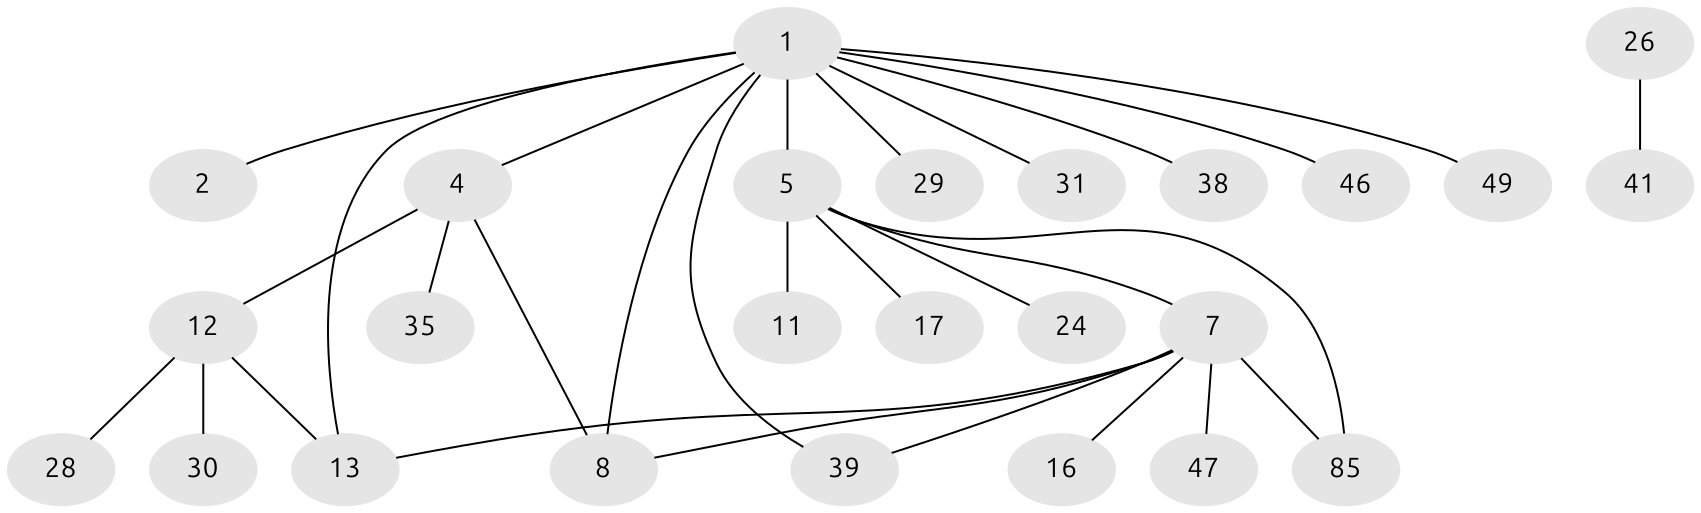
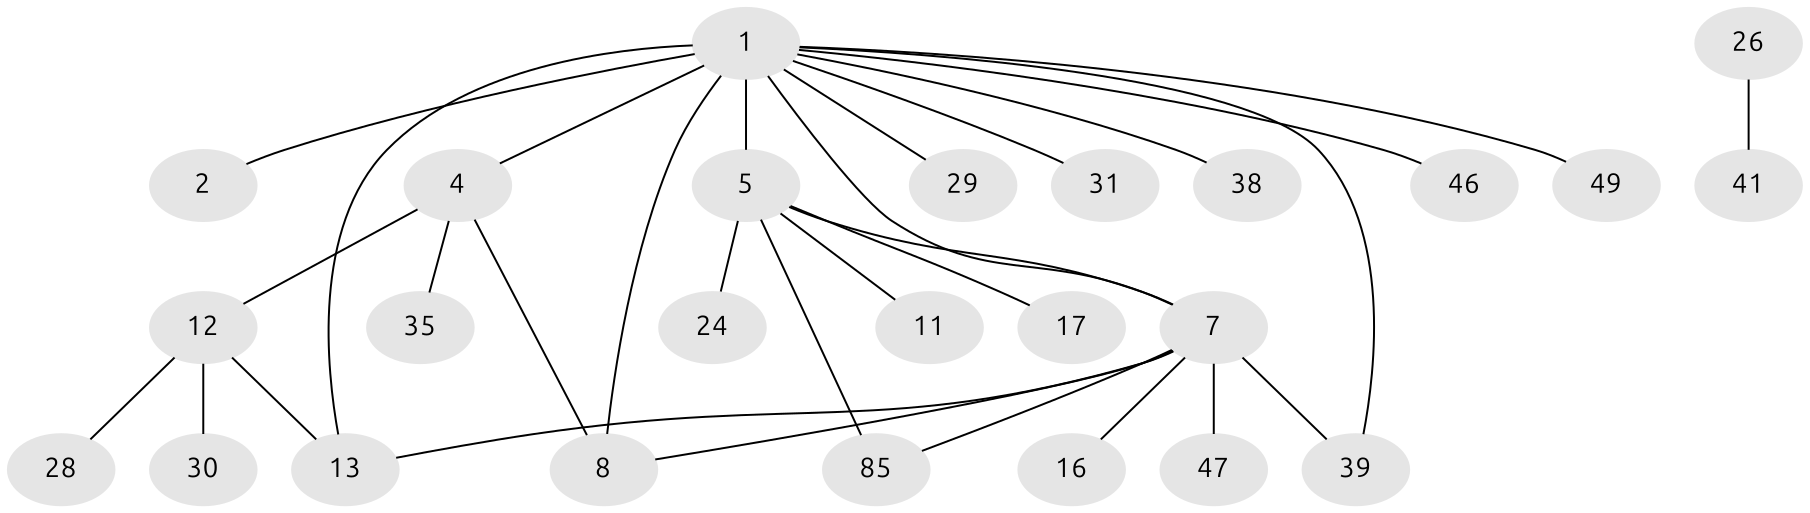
none -> (905, 229)
